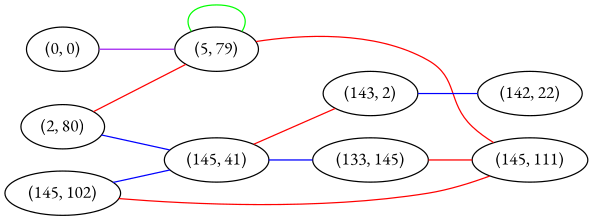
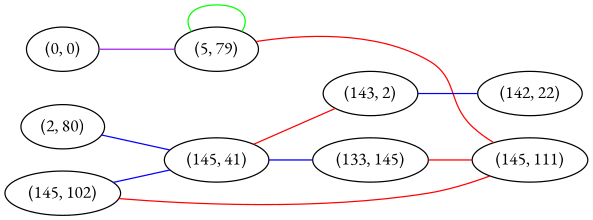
(140, 88) -> none
